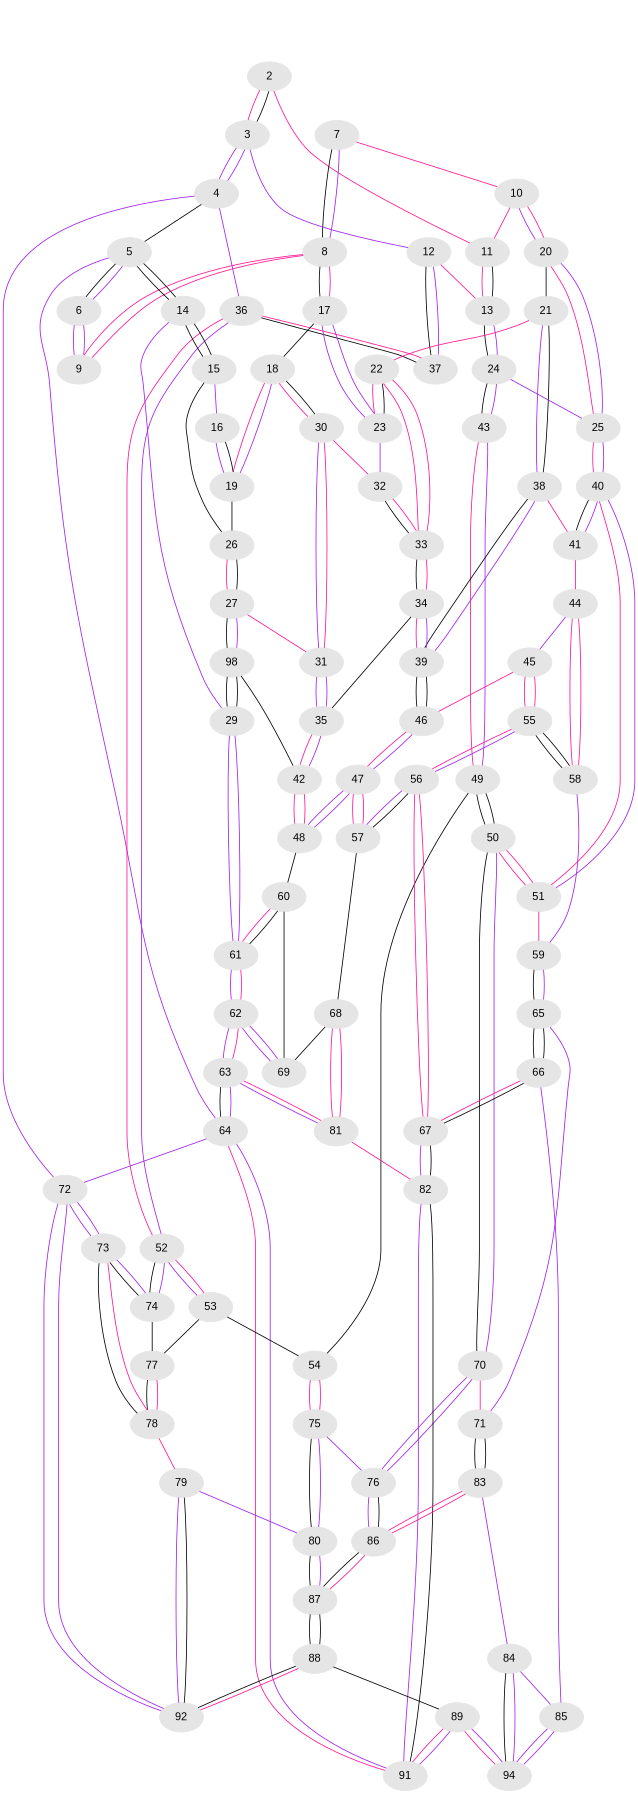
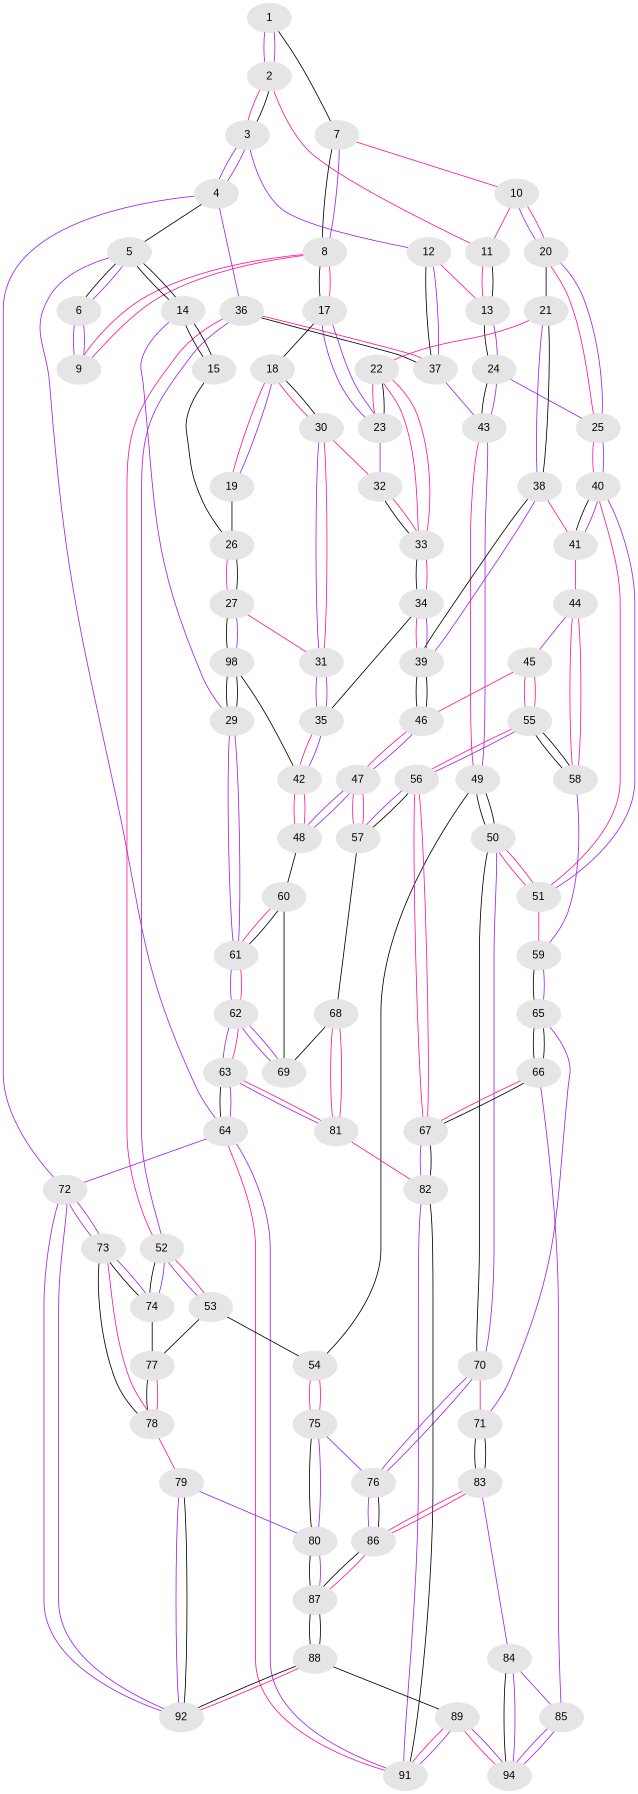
none -> (269, 18)
none -> (460, 399)
(217, 428) -> none
